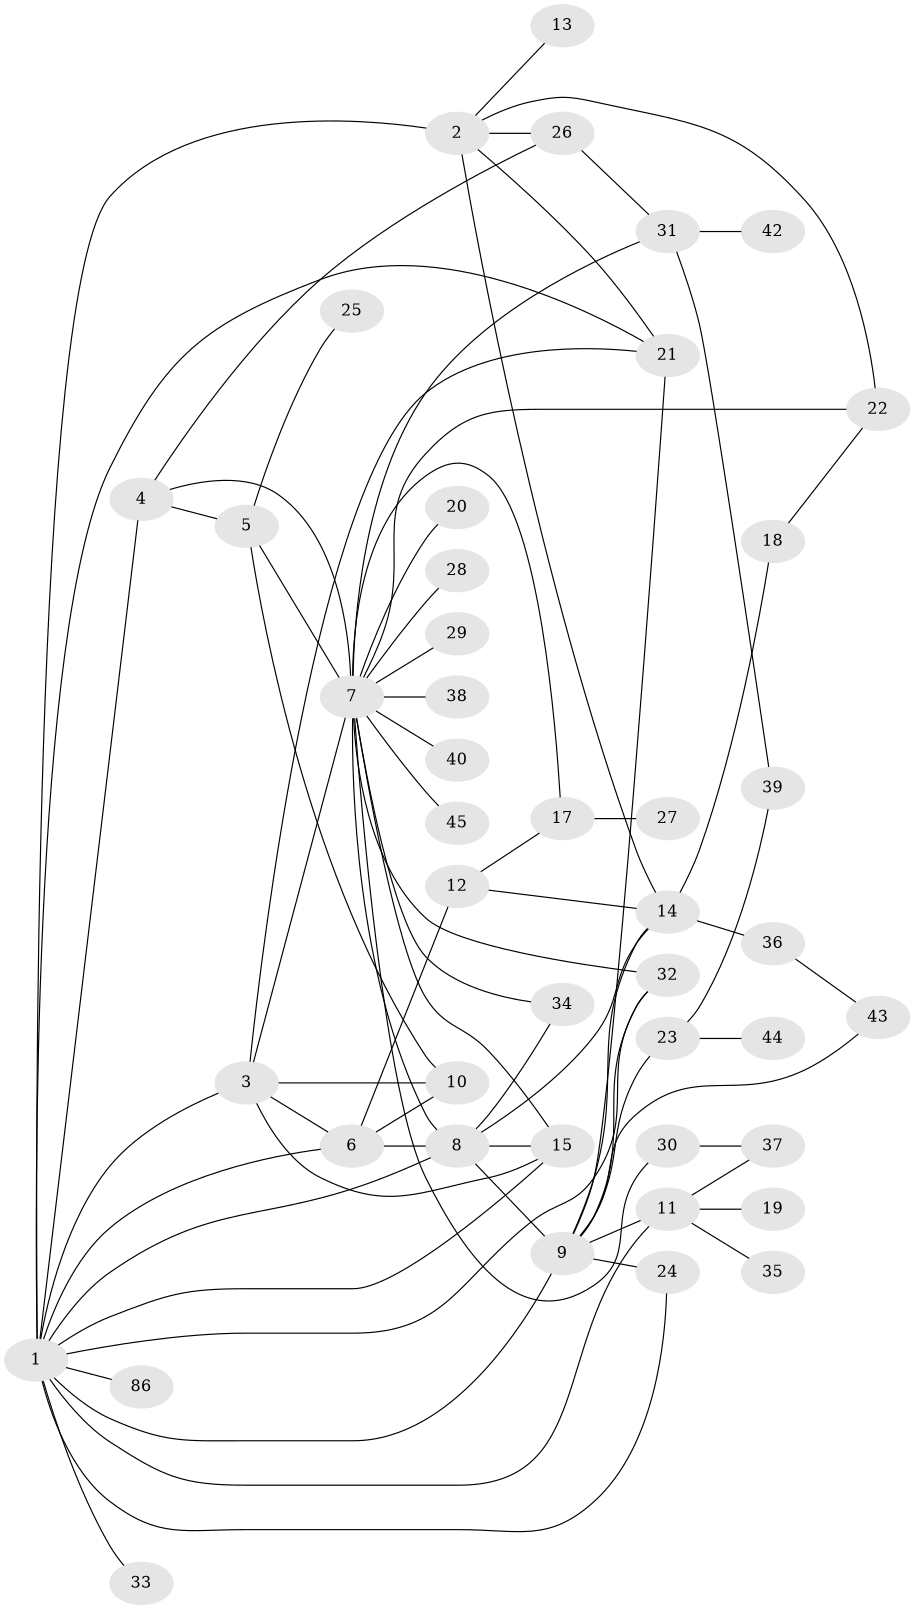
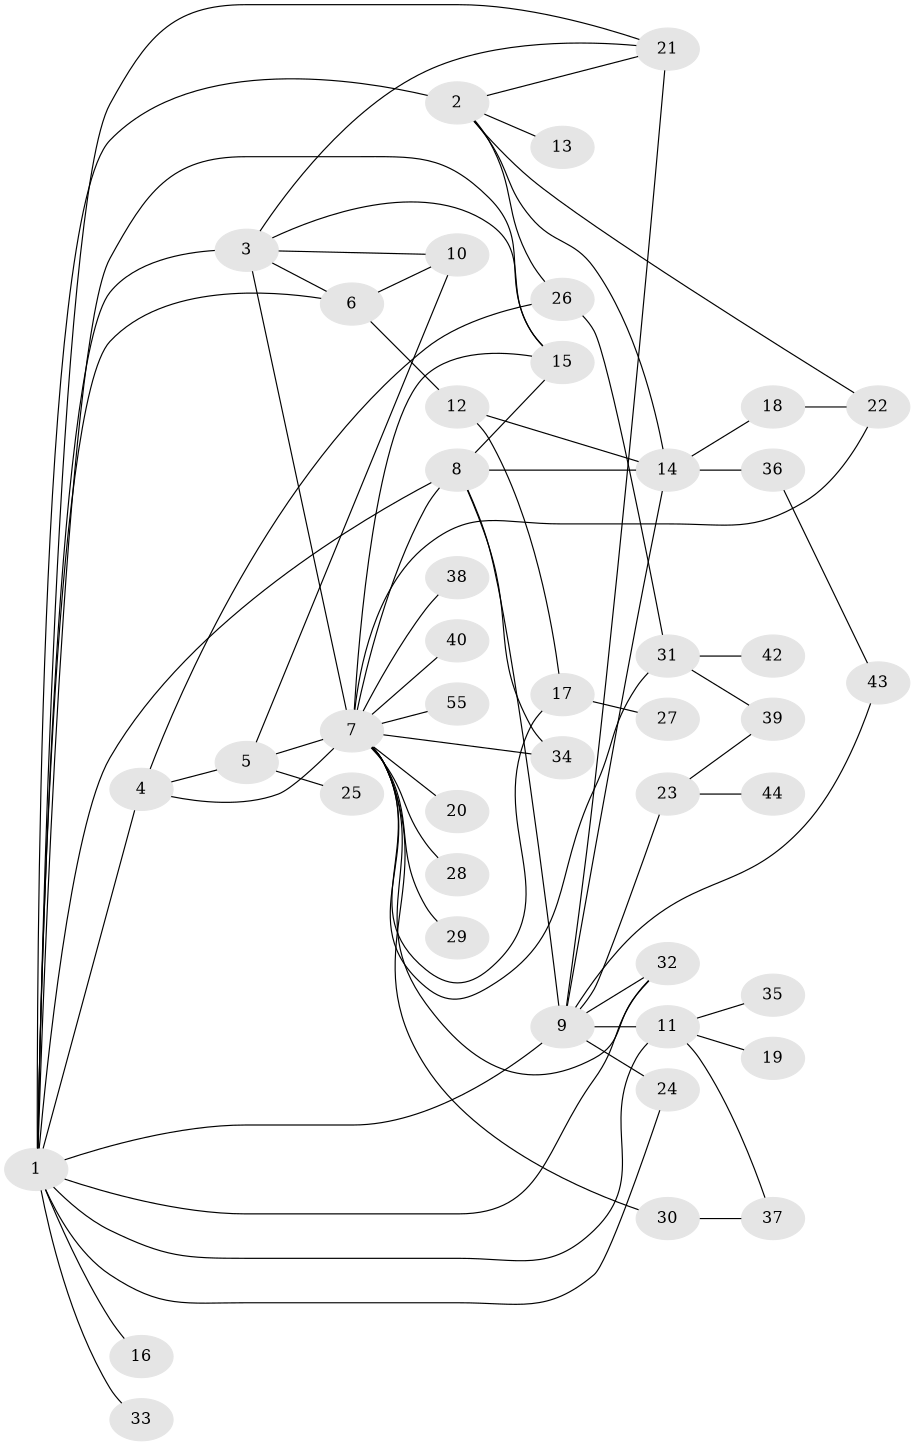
(457, 823) -> (457, 704)
(405, 1146) -> none
(142, 1387) -> (142, 1357)
